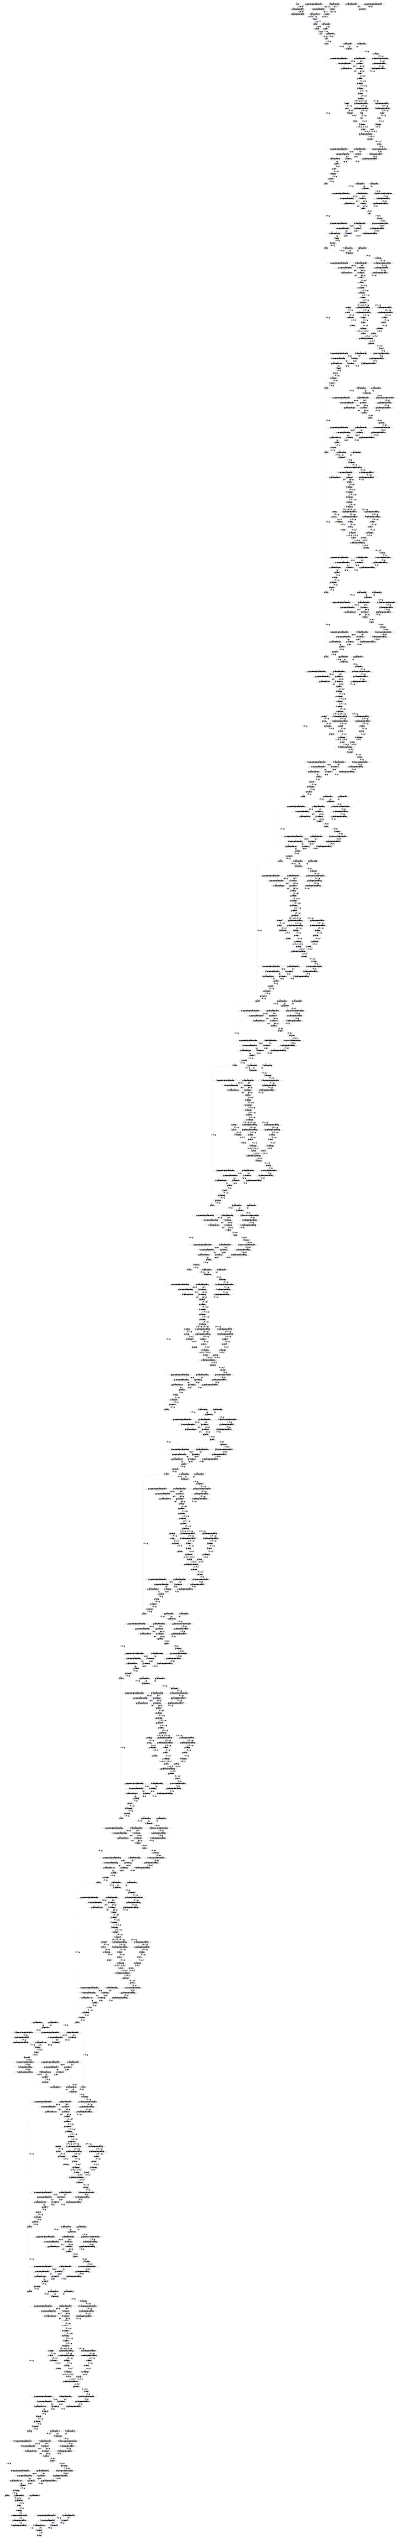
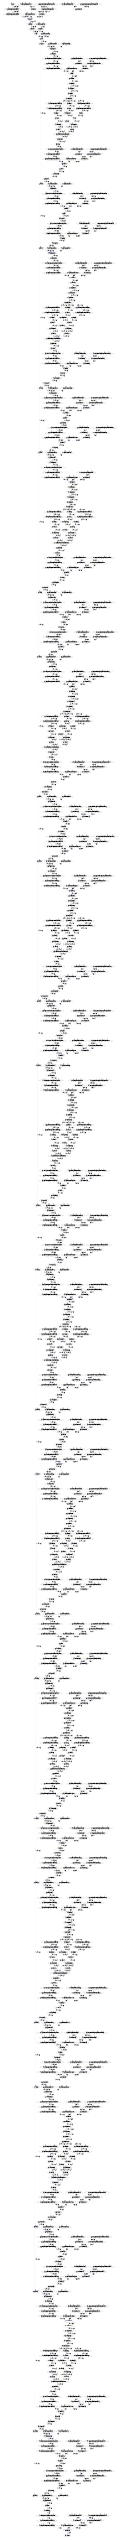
(29, 2150) -> (35, 2157)
